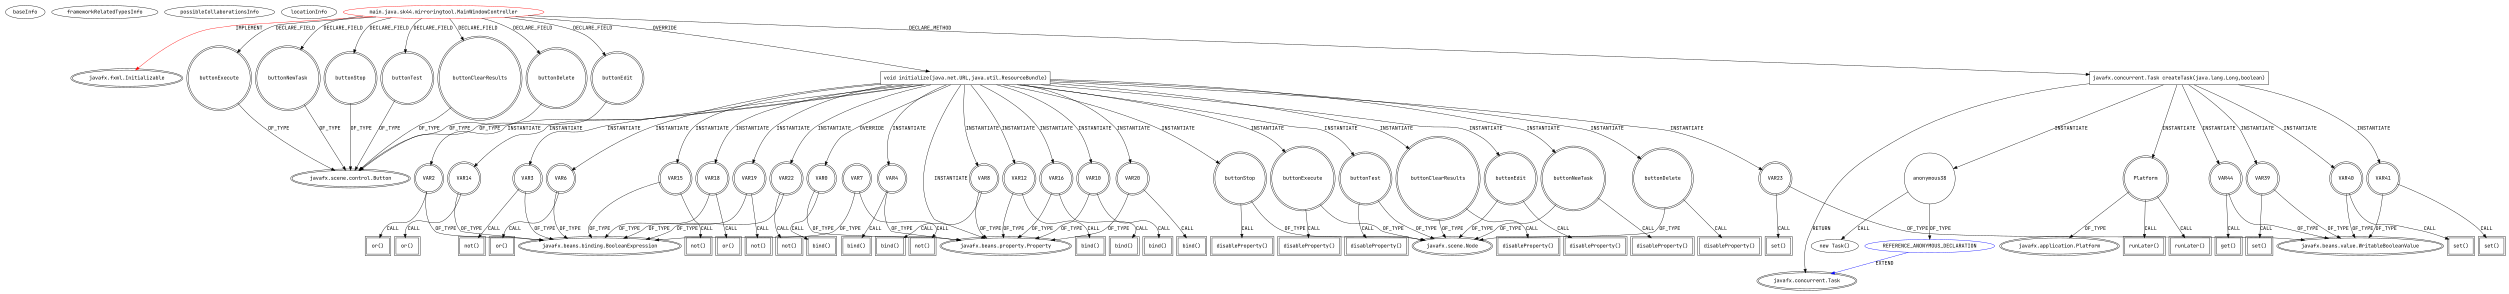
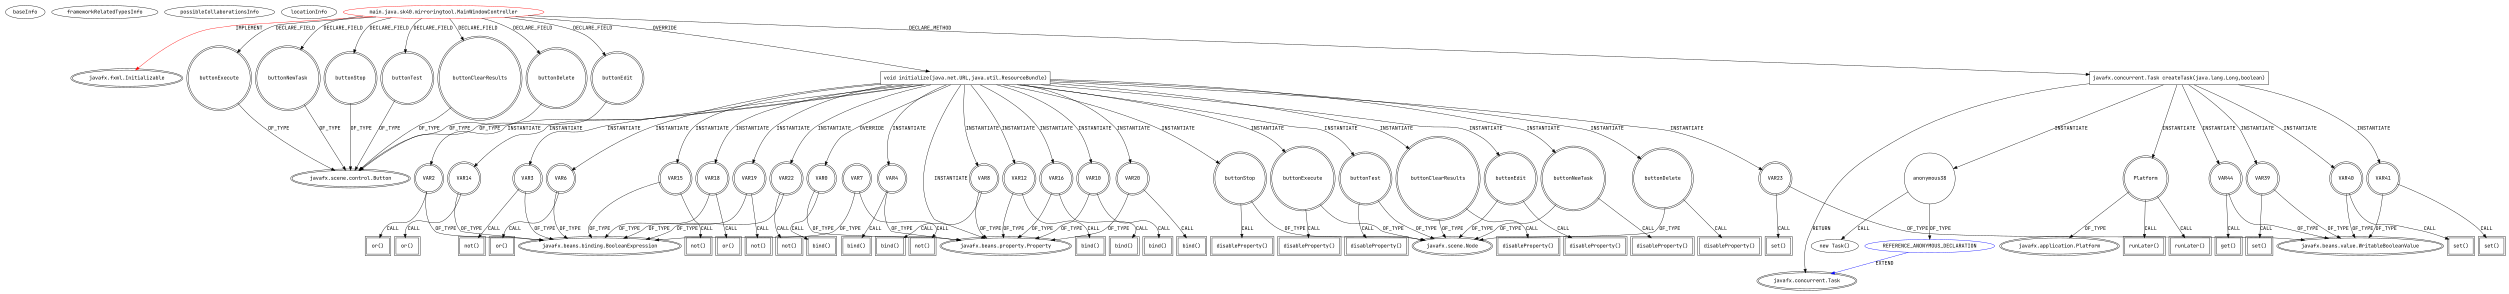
(444, 12) -> (444, 12)
